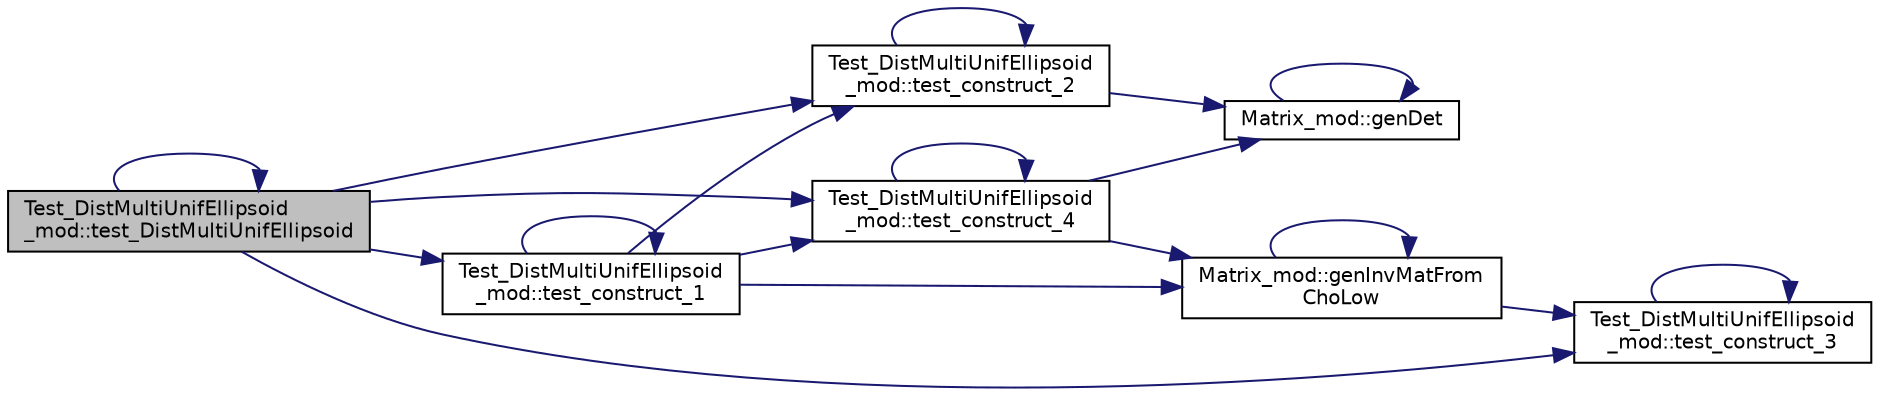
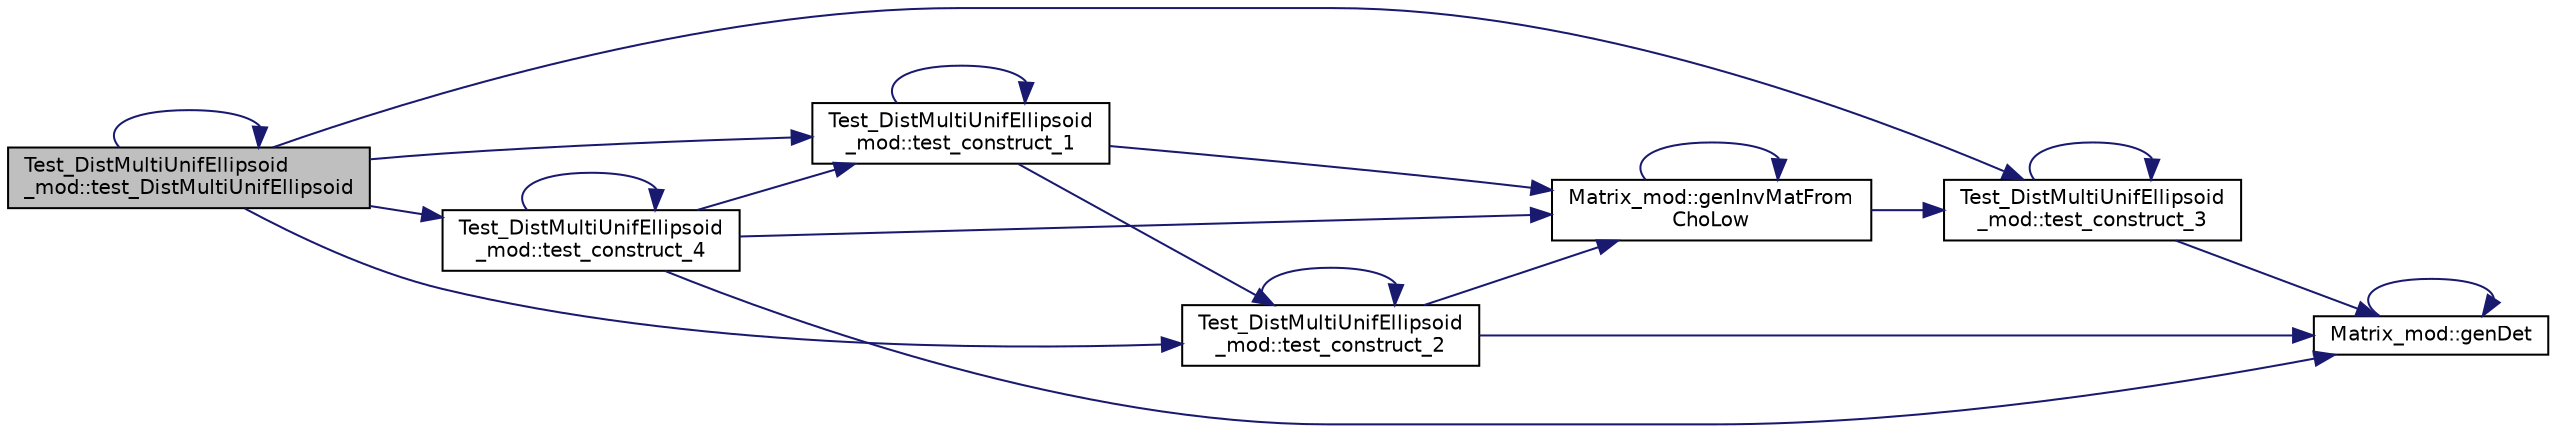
(766, 250) -> (766, 190)
none -> (2267, 275)
none -> (1511, 276)
